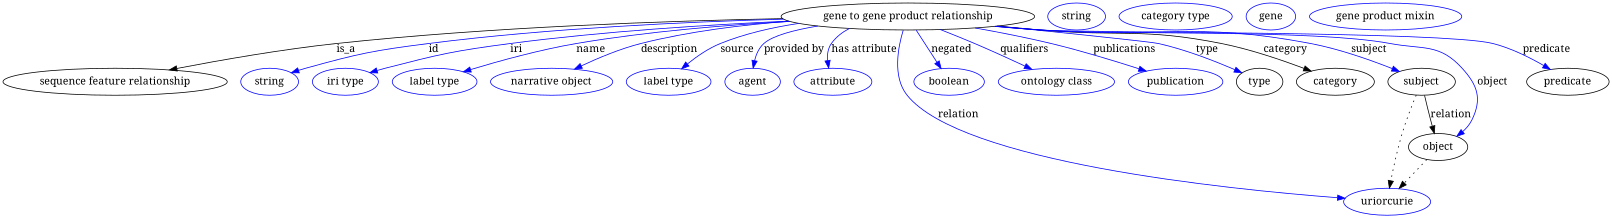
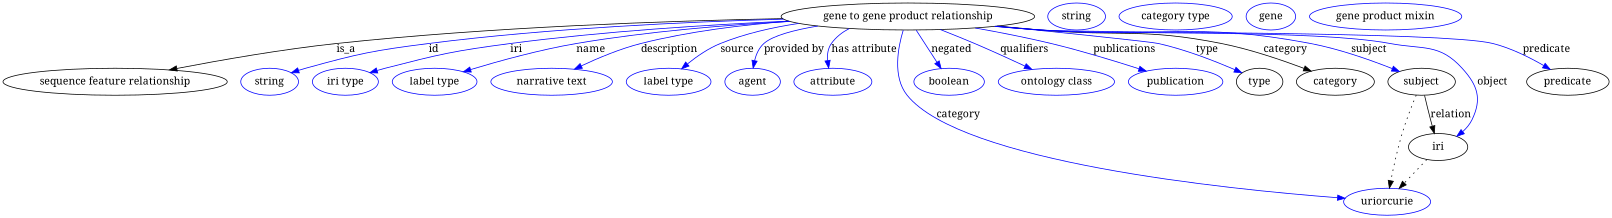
(552, 82) -> (552, 82)
(958, 114) -> (958, 114)
(1438, 147) -> (1438, 147)
